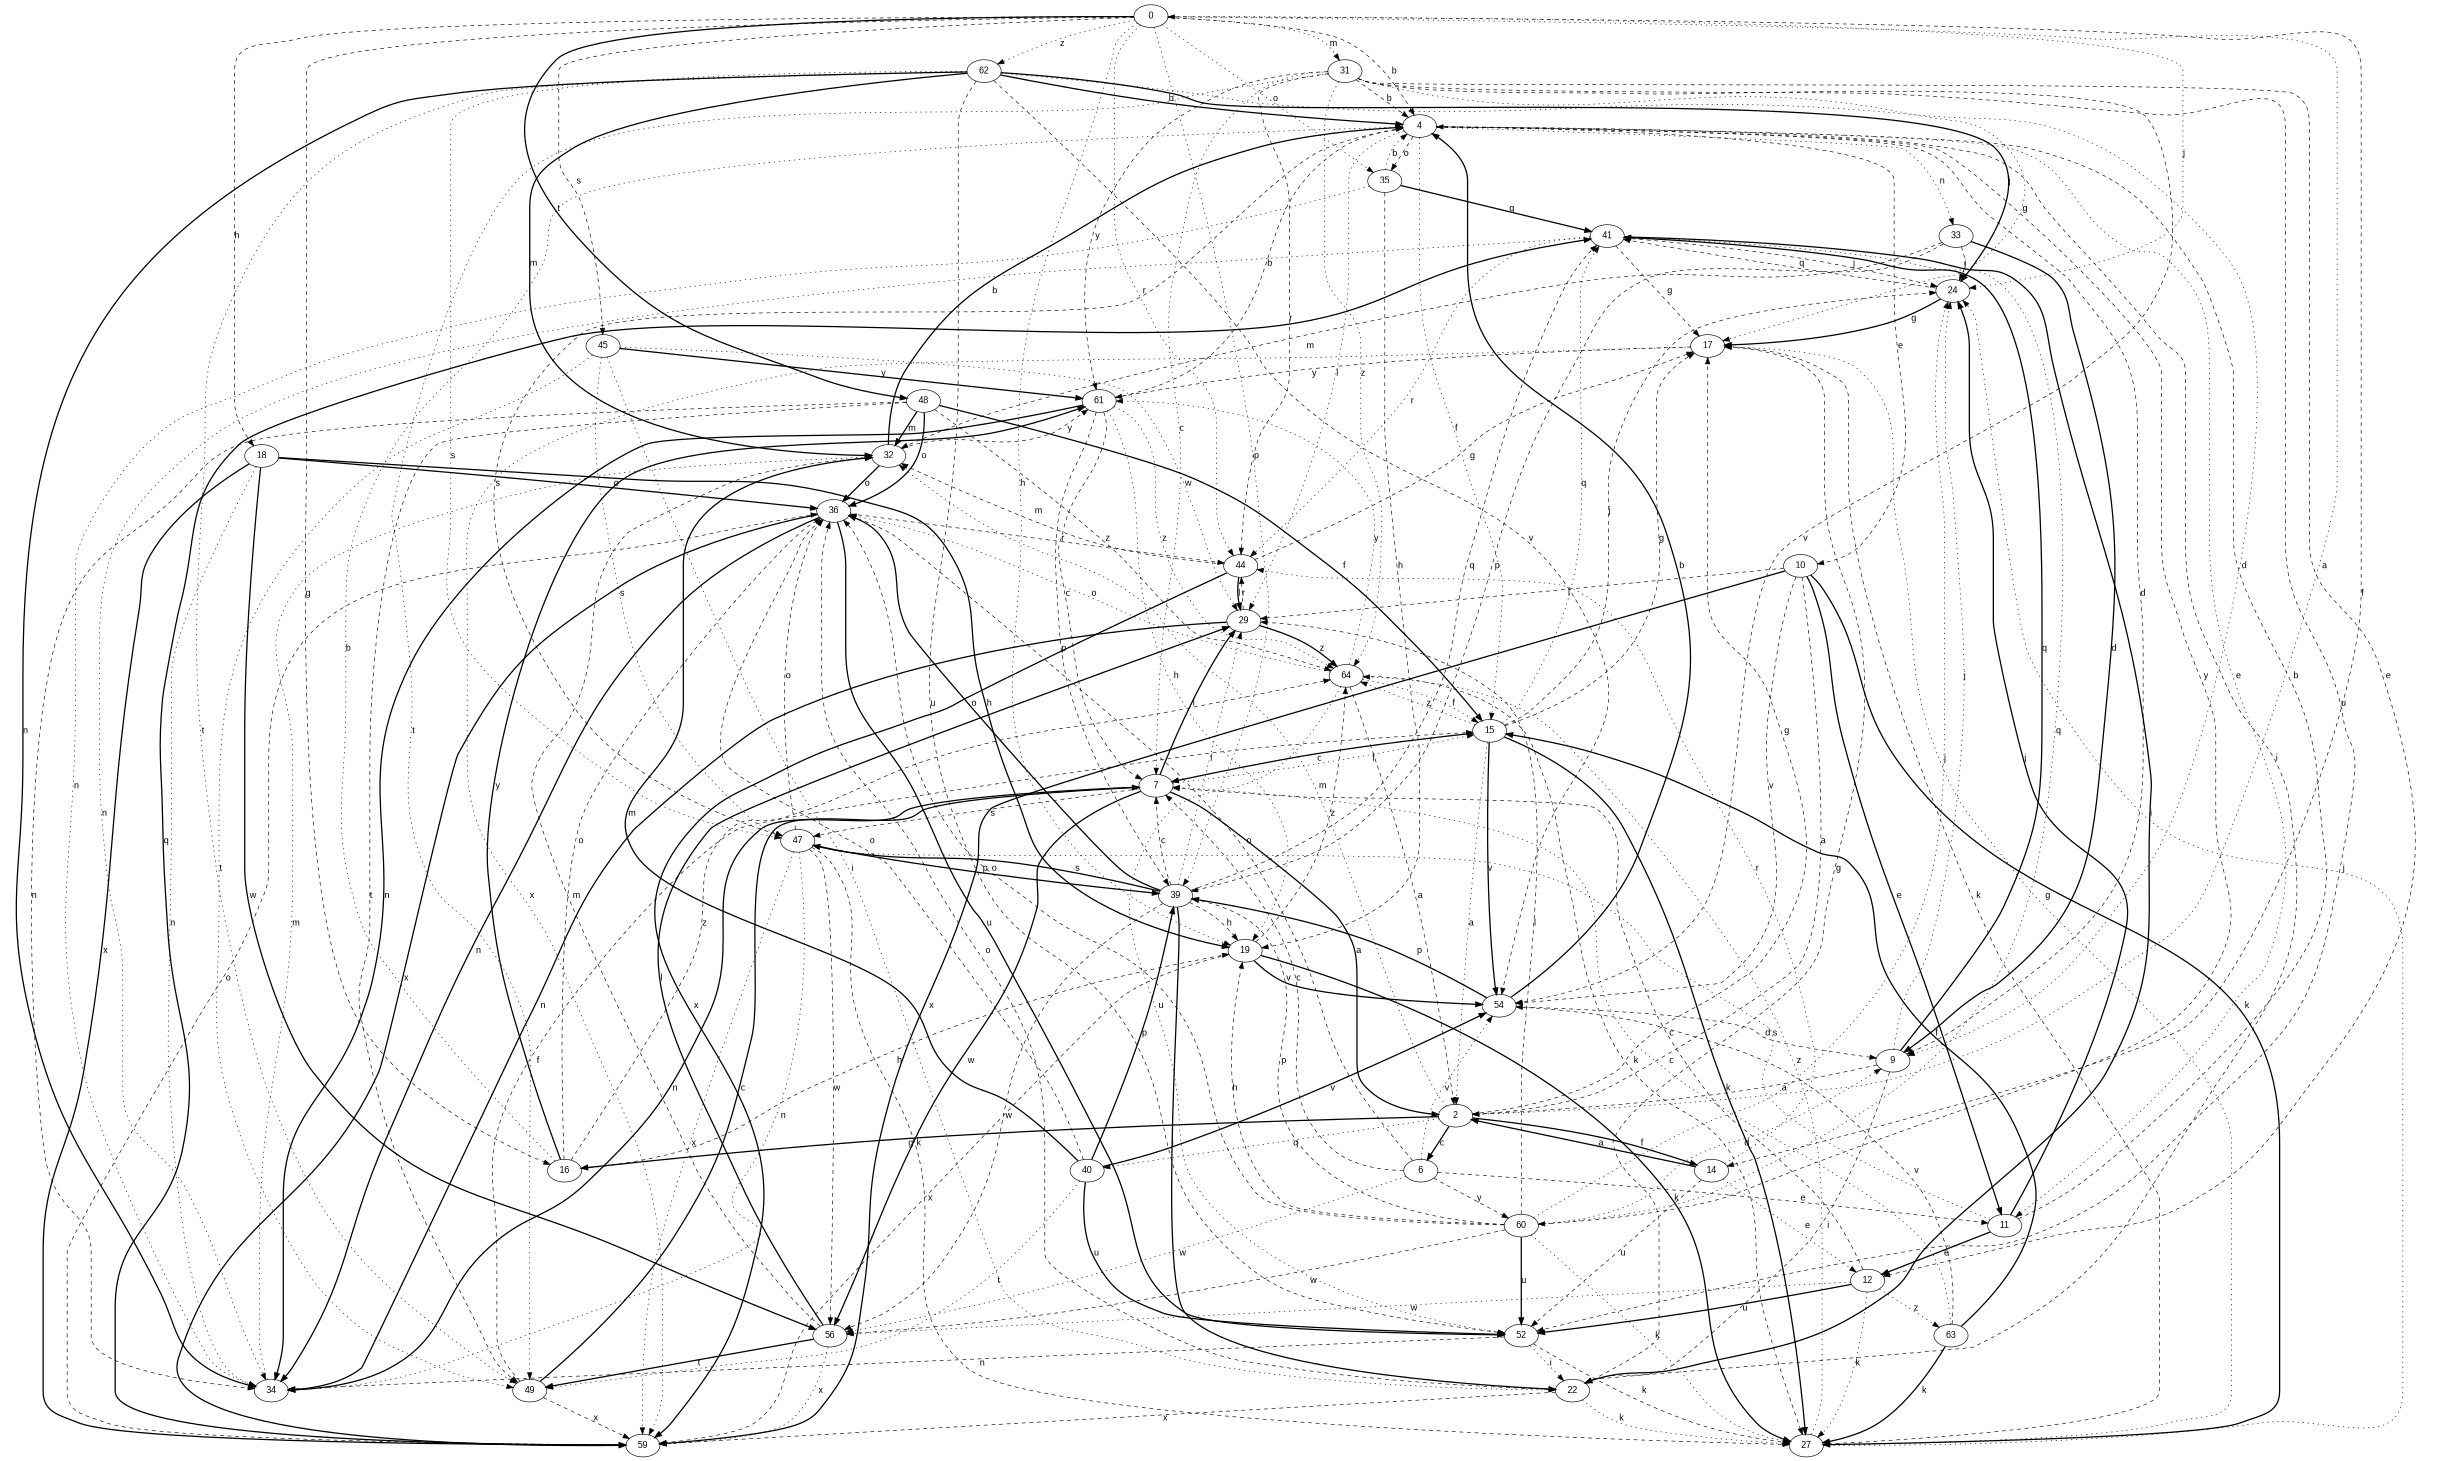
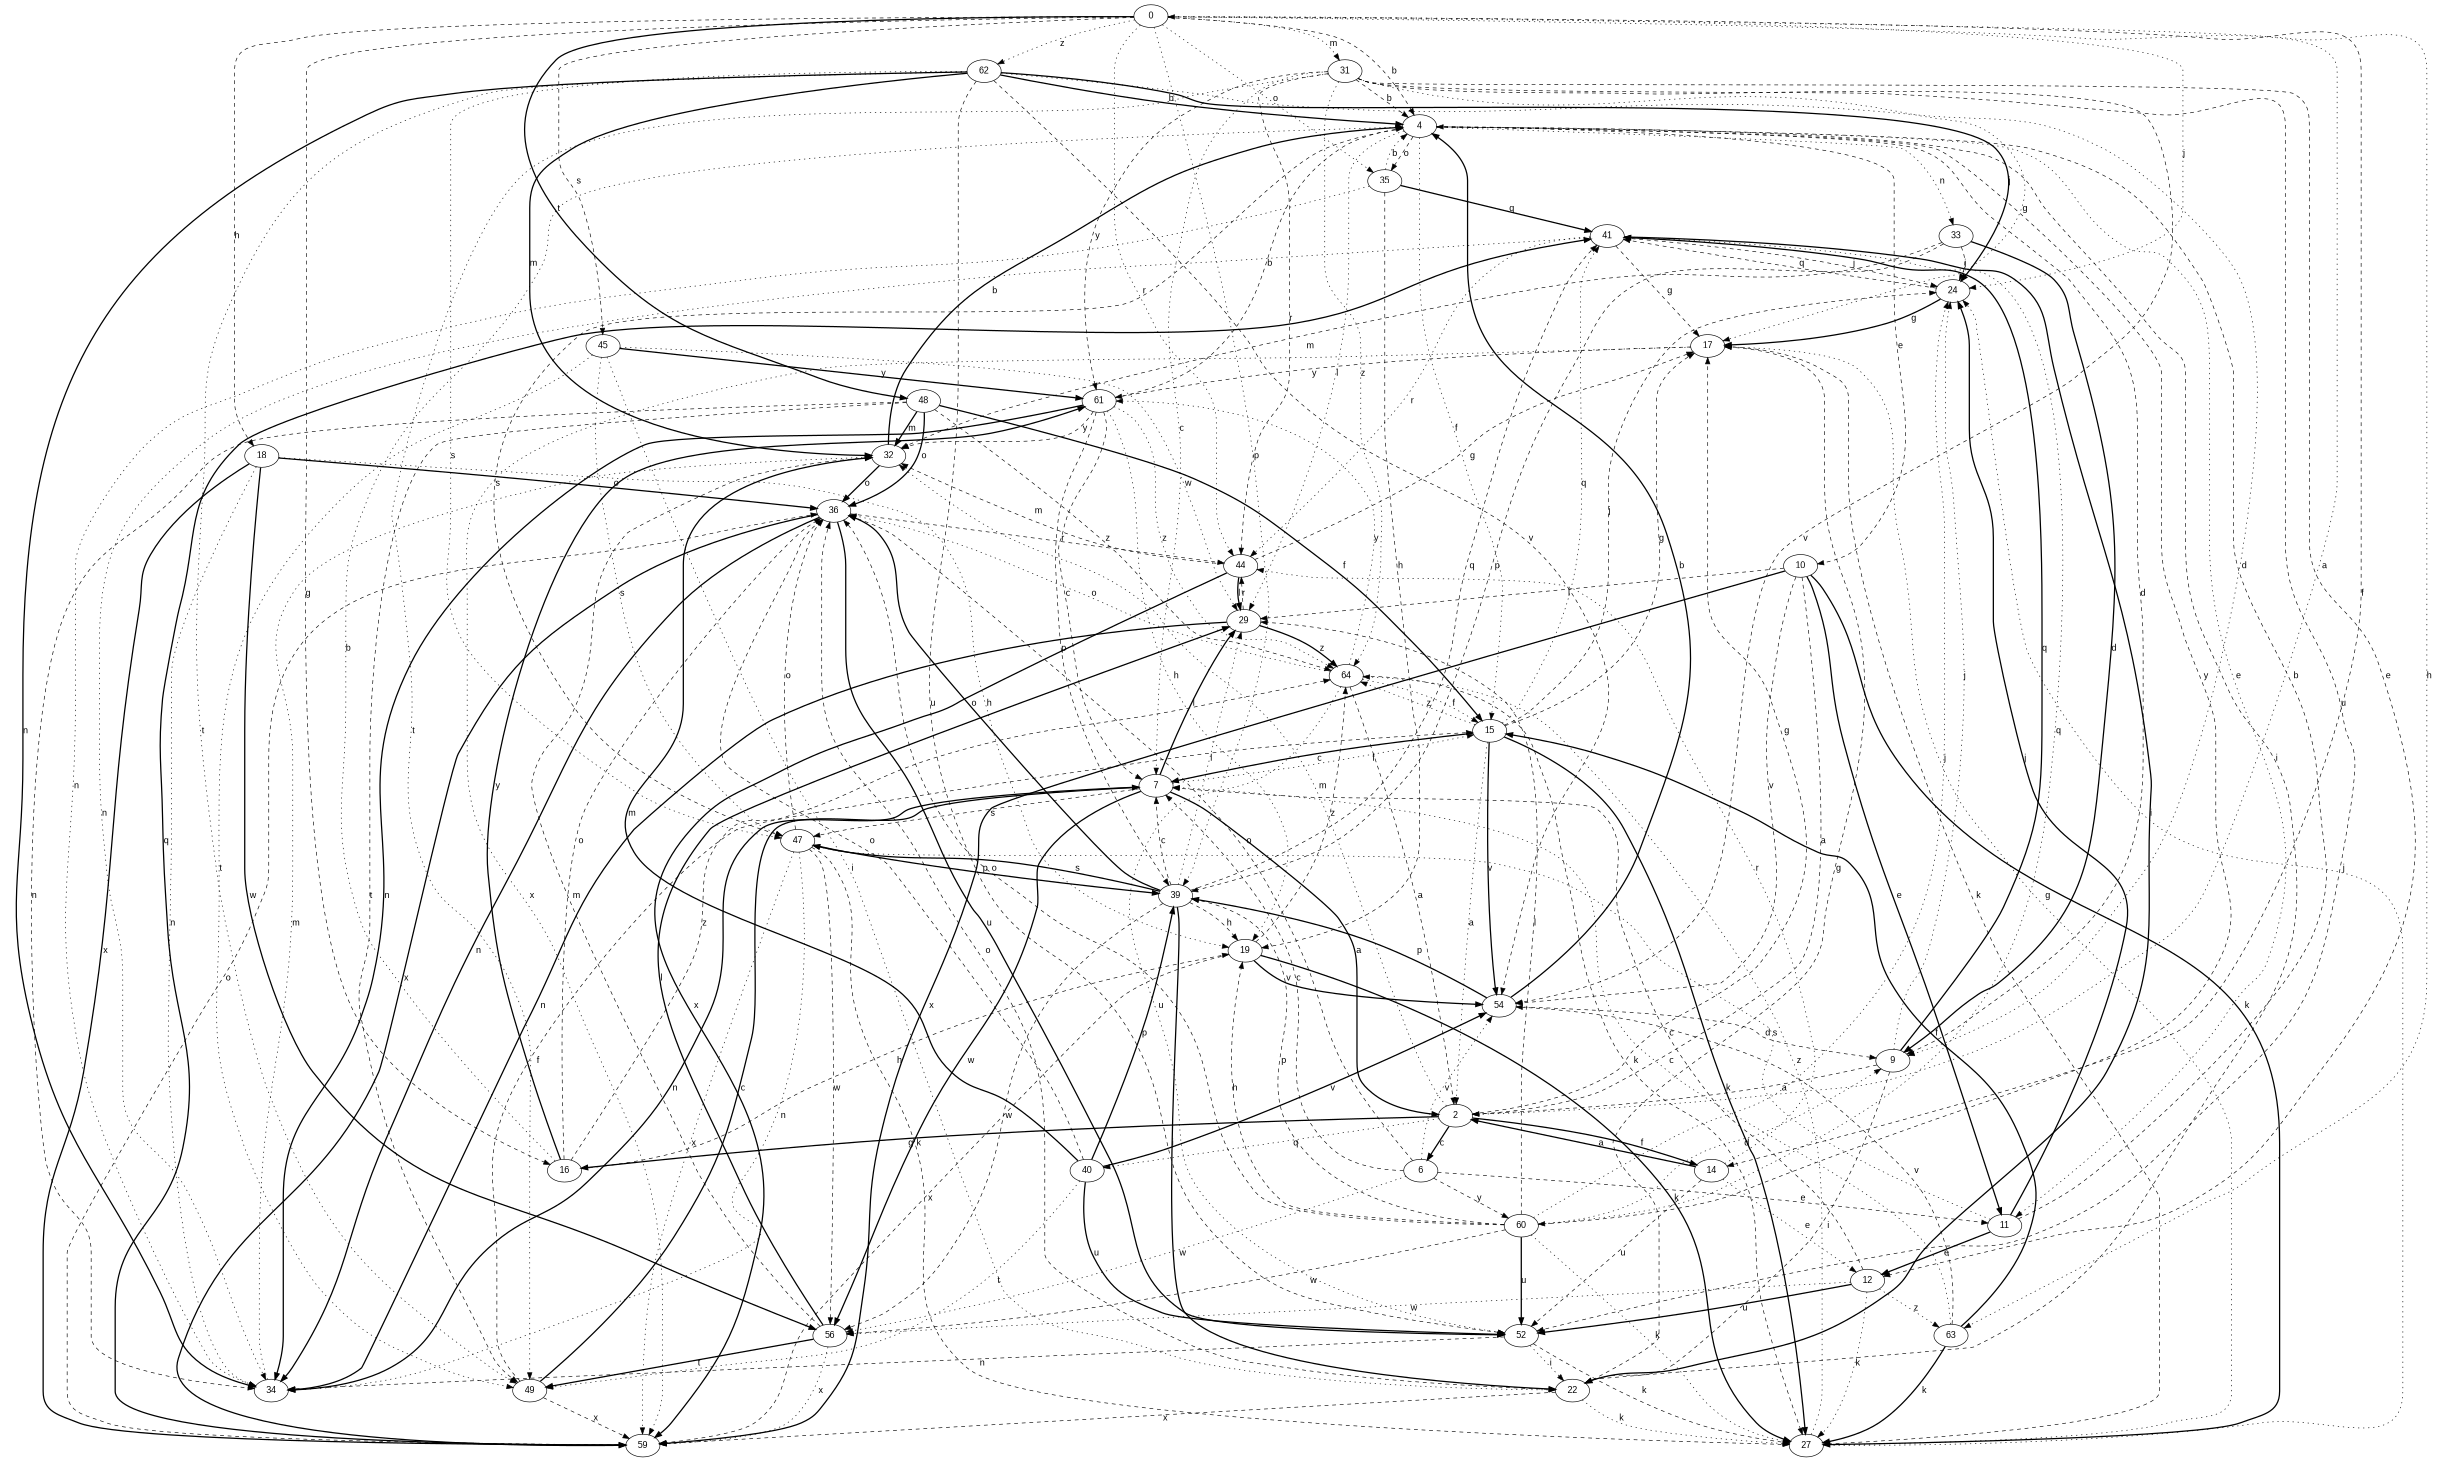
(995, 442) -> (1005, 442)
(884, 507) -> (884, 507)
(1021, 521) -> (2427, 183)
